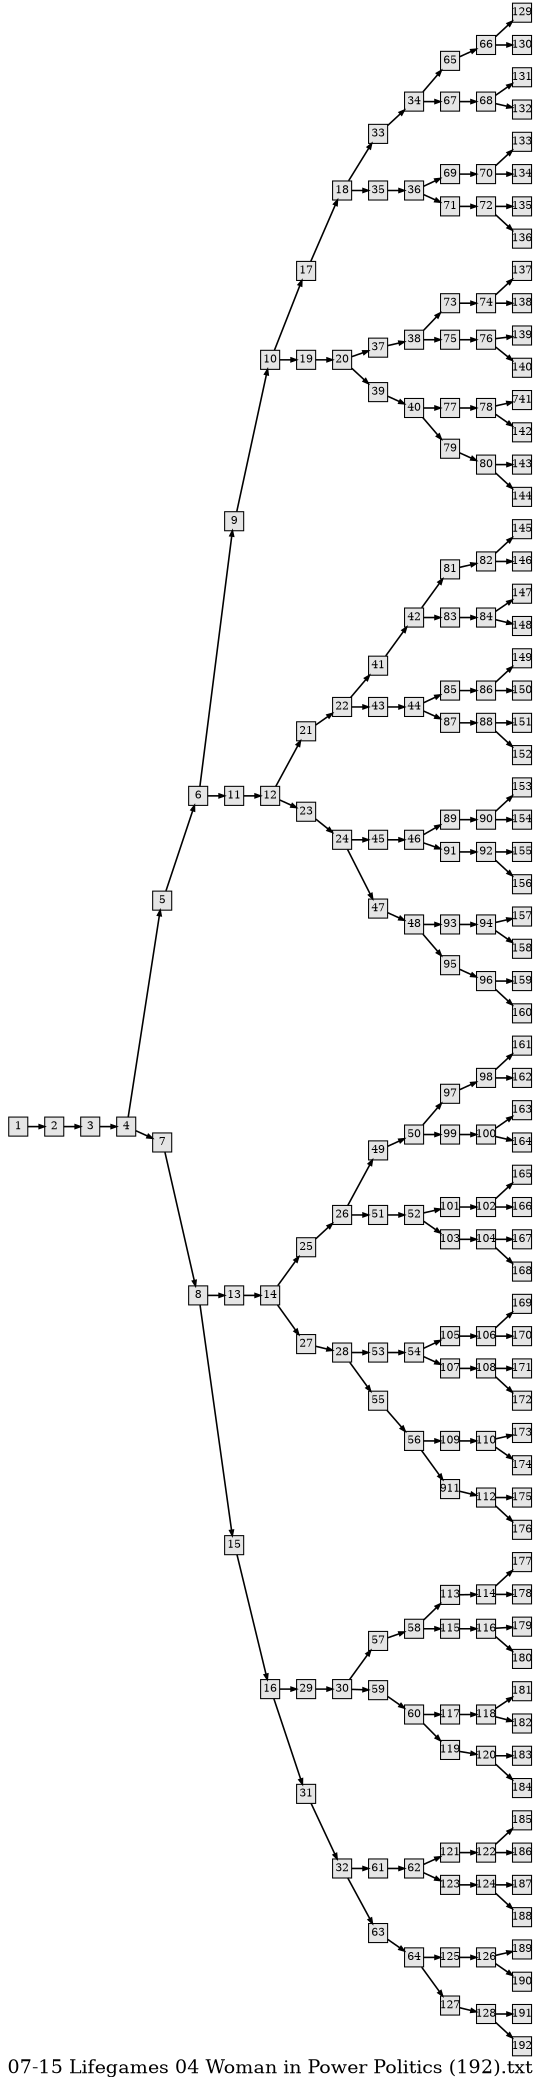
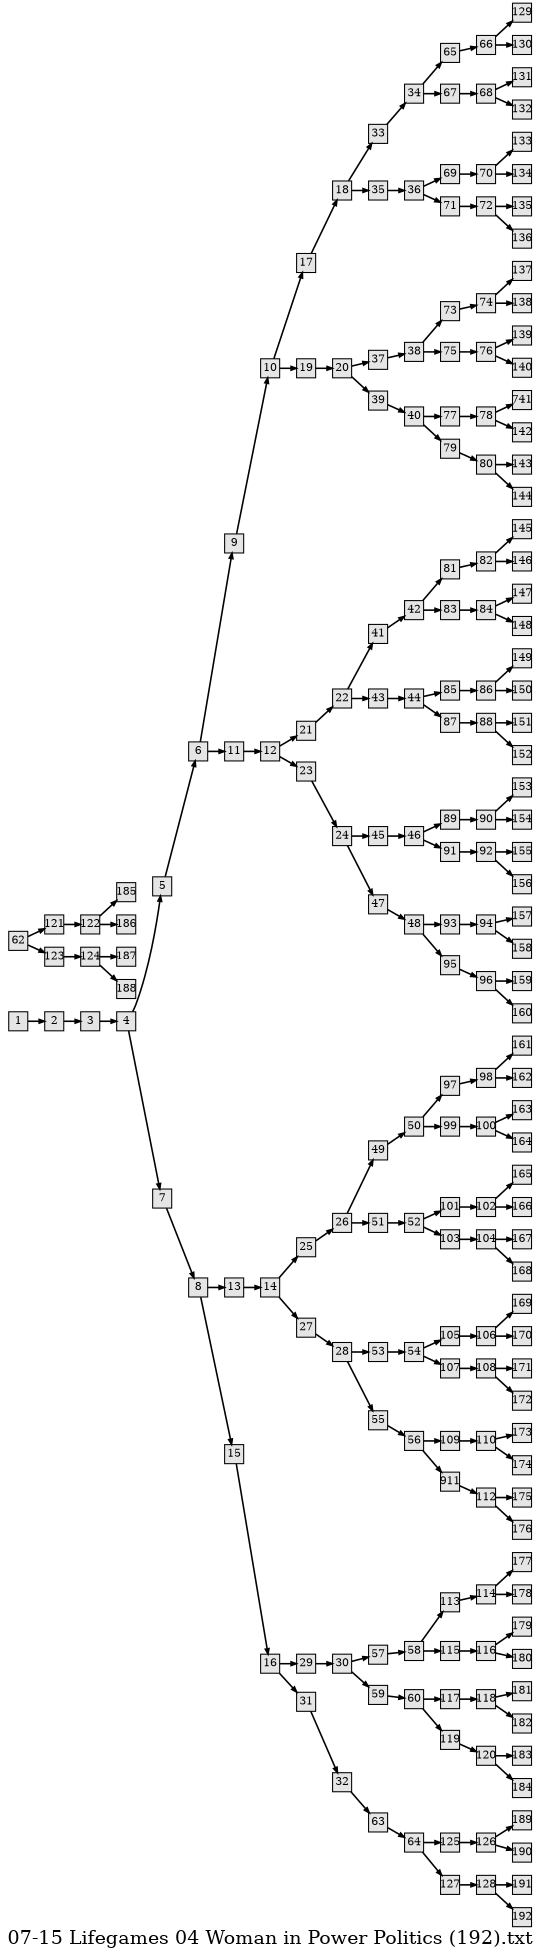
(378, 1868) -> none
